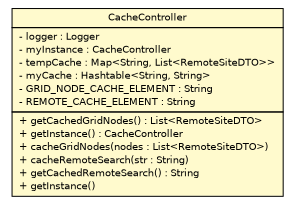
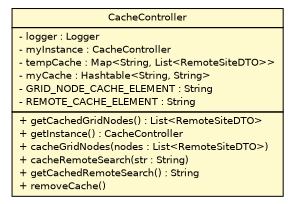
(57, 186) -> (63, 186)
